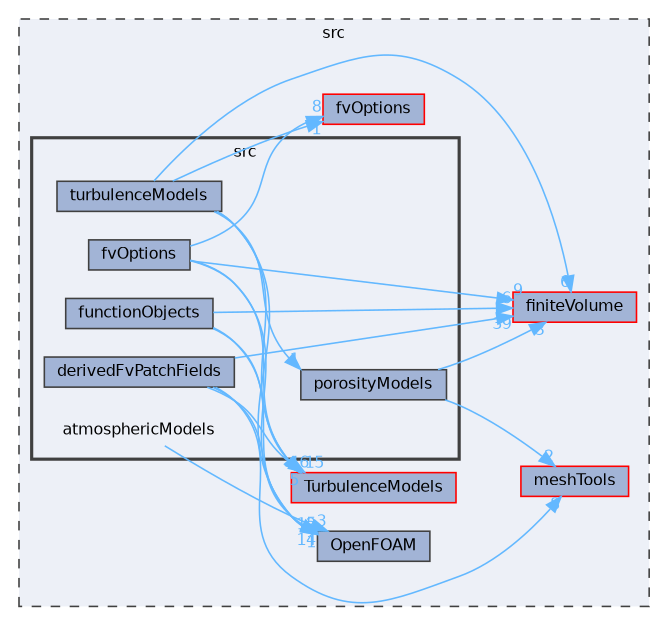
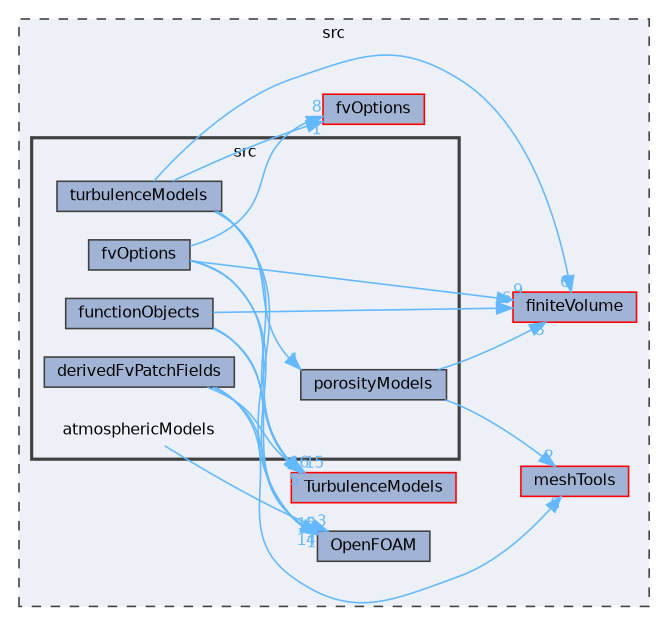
(366, 338) -> none
